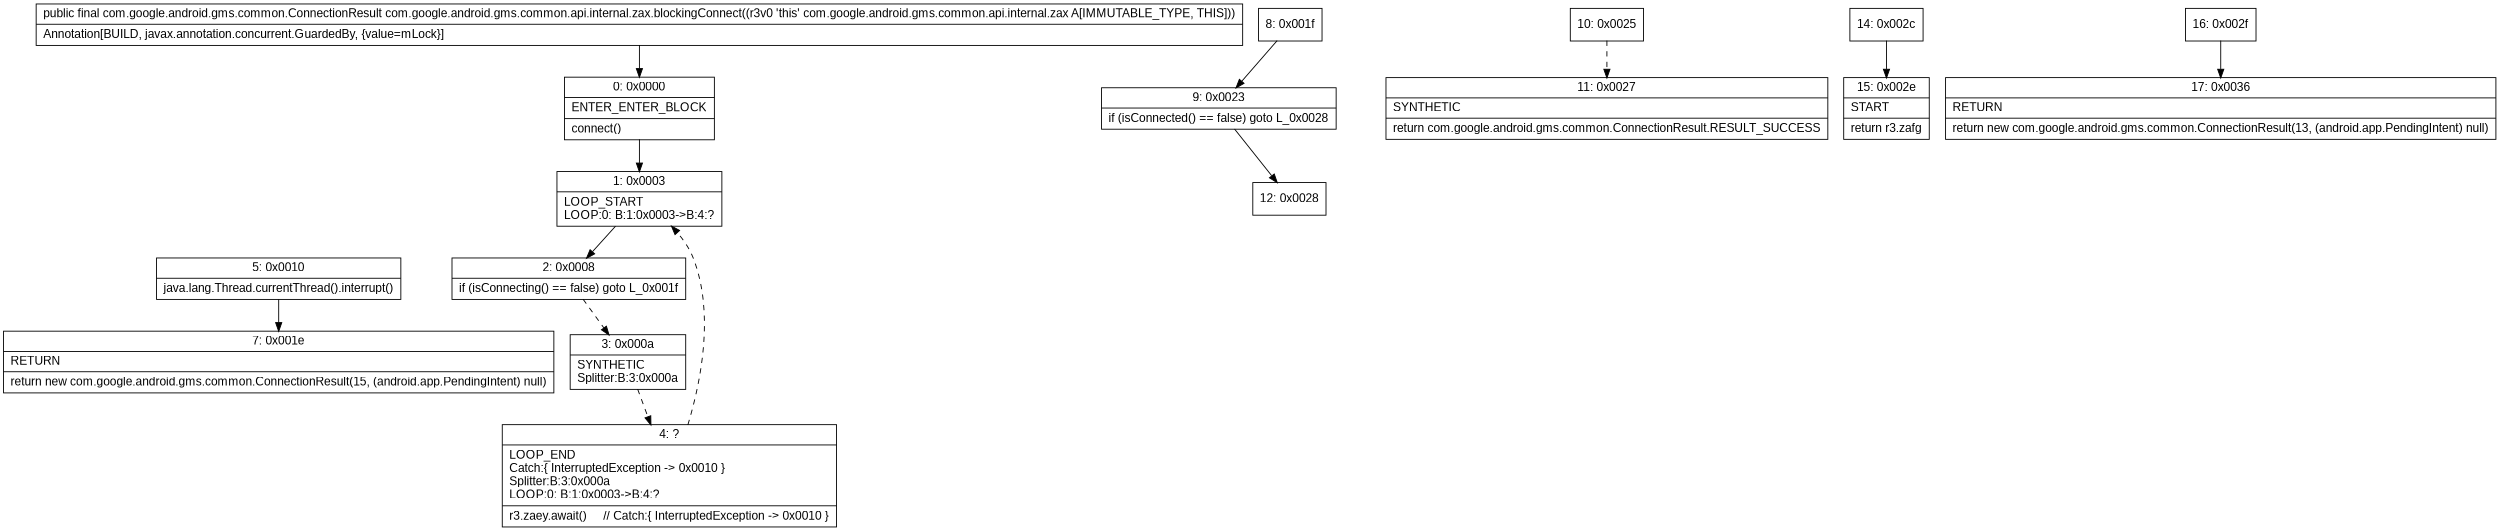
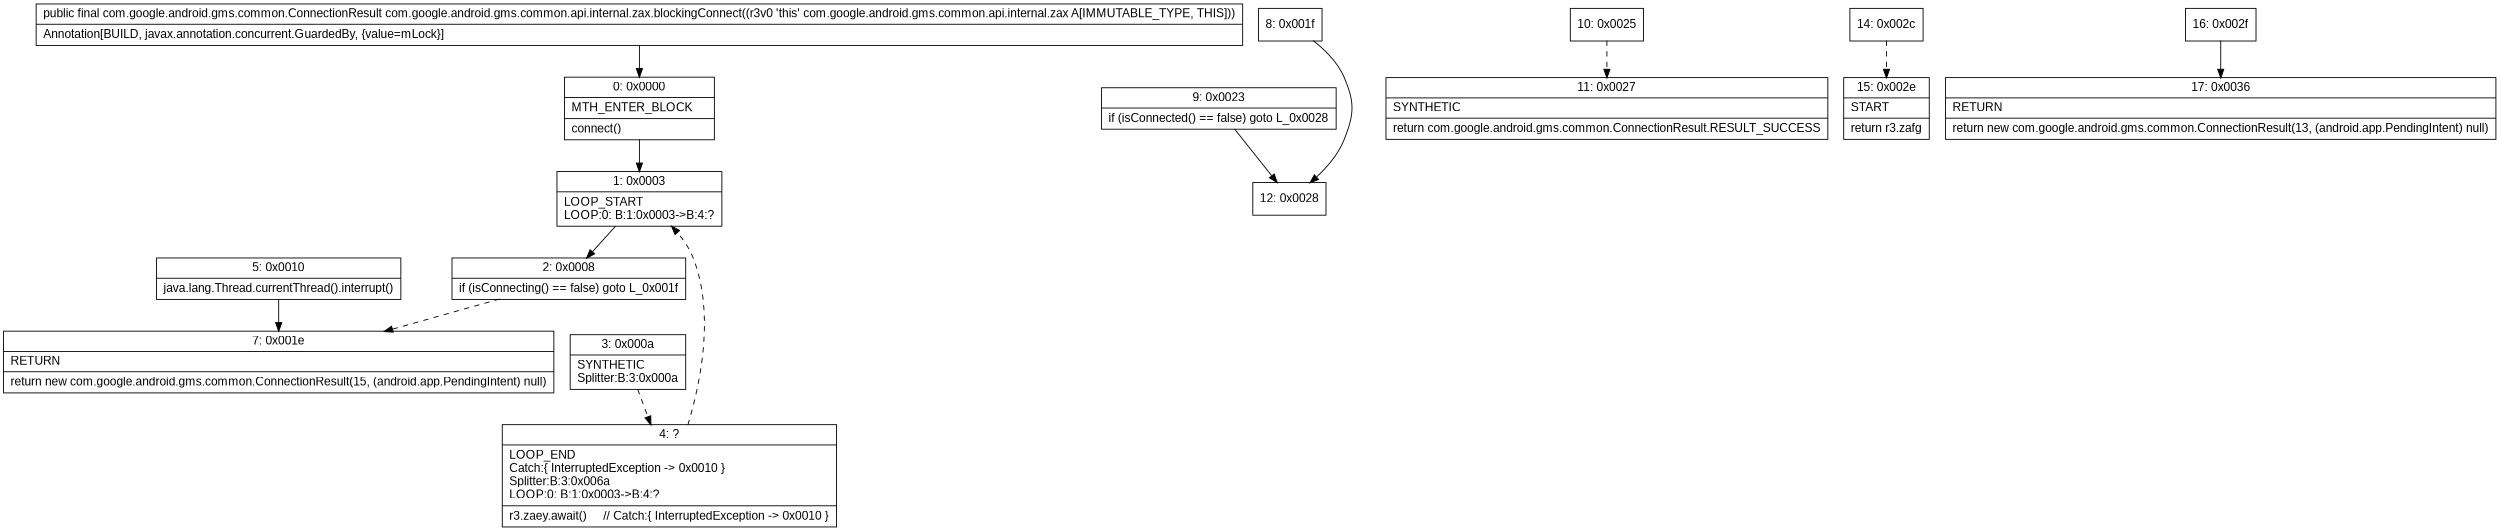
(1886, 55) -> (1886, 55)
(1259, 61) -> (1352, 107)
(639, 108) -> (632, 108)
(593, 314) -> (446, 314)
(560, 482) -> (560, 482)
